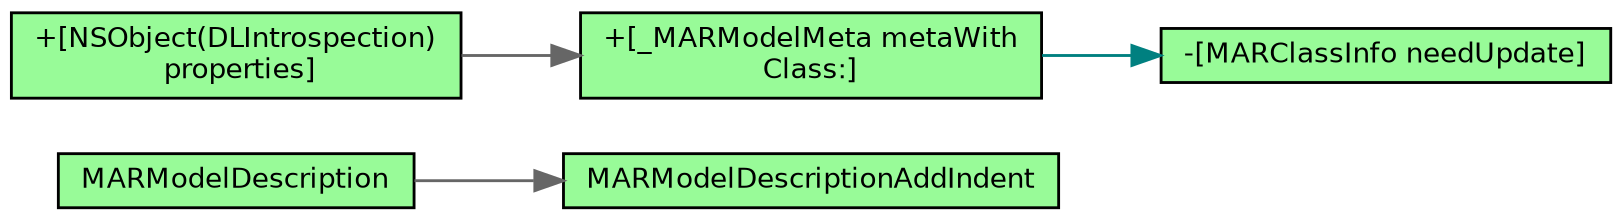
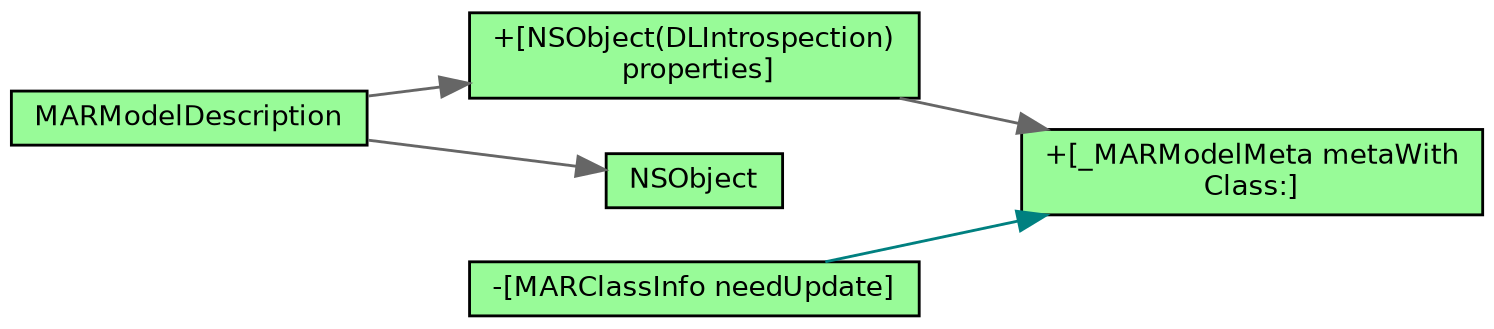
(1087, 55) -> (922, 241)
none -> (404, 92)
(811, 181) -> (694, 181)
